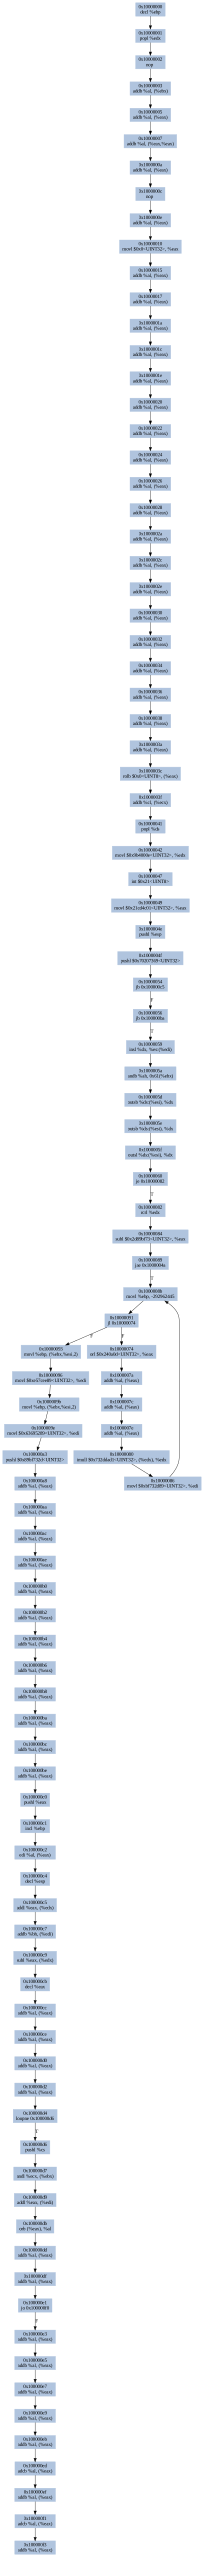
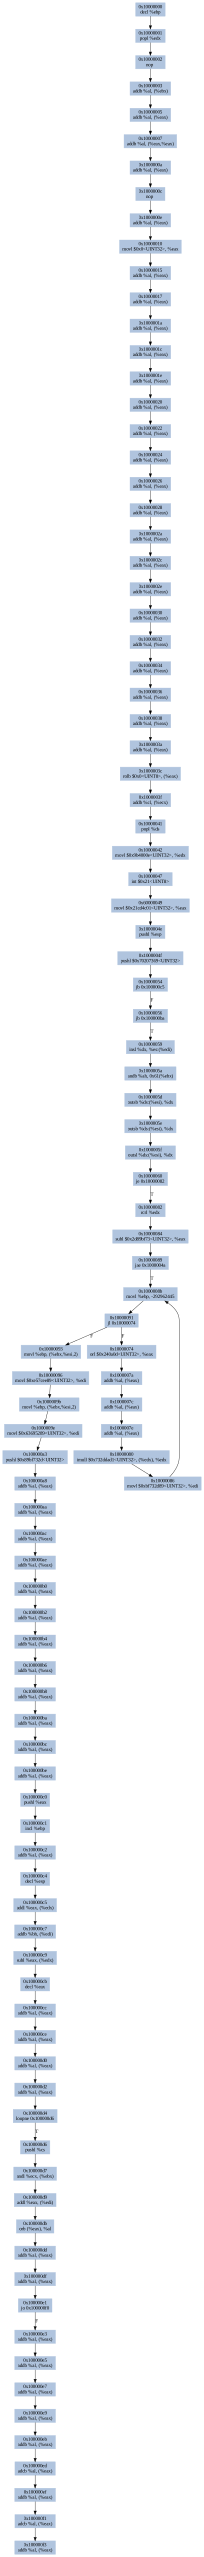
(150, 906) -> (150, 906)
(35, 1853) -> (35, 1853)
